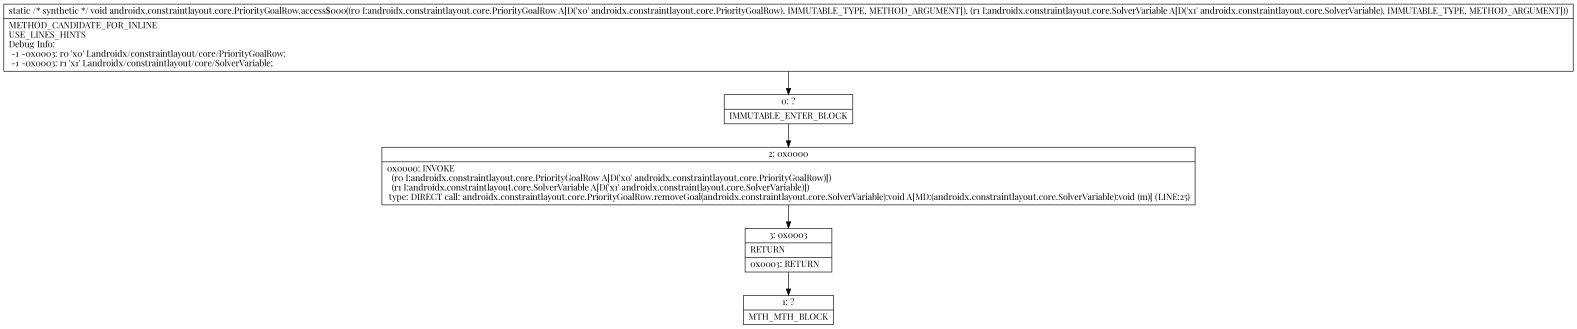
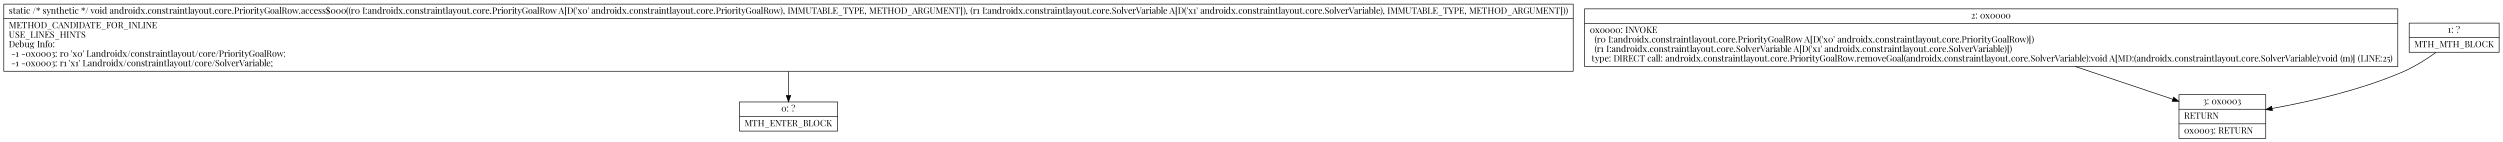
(788, 116) -> (788, 124)
(788, 132) -> none
(788, 281) -> (2357, 88)
